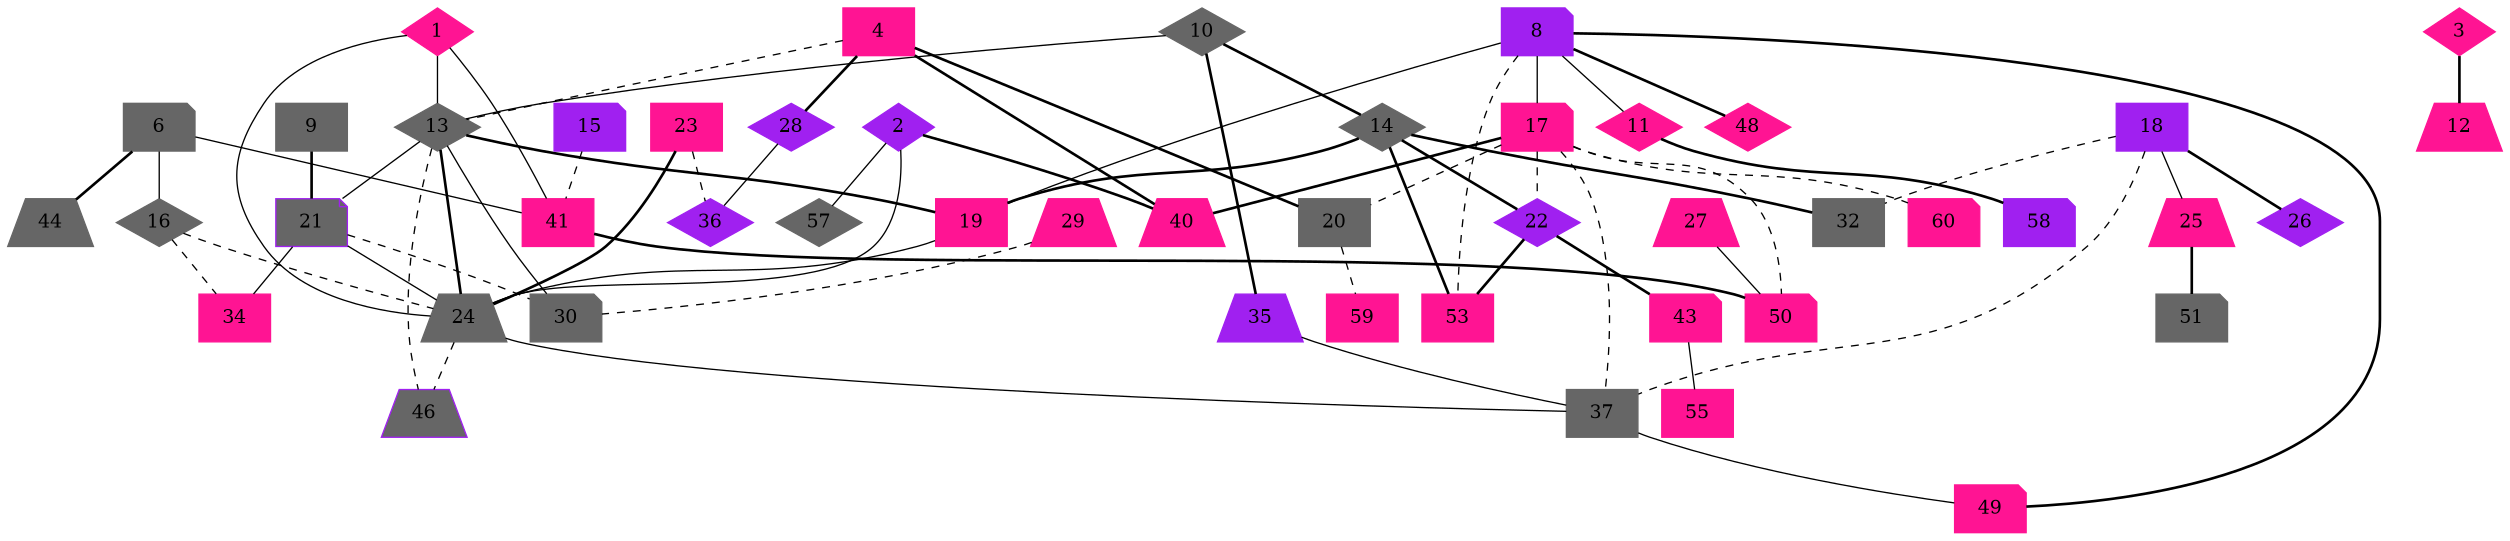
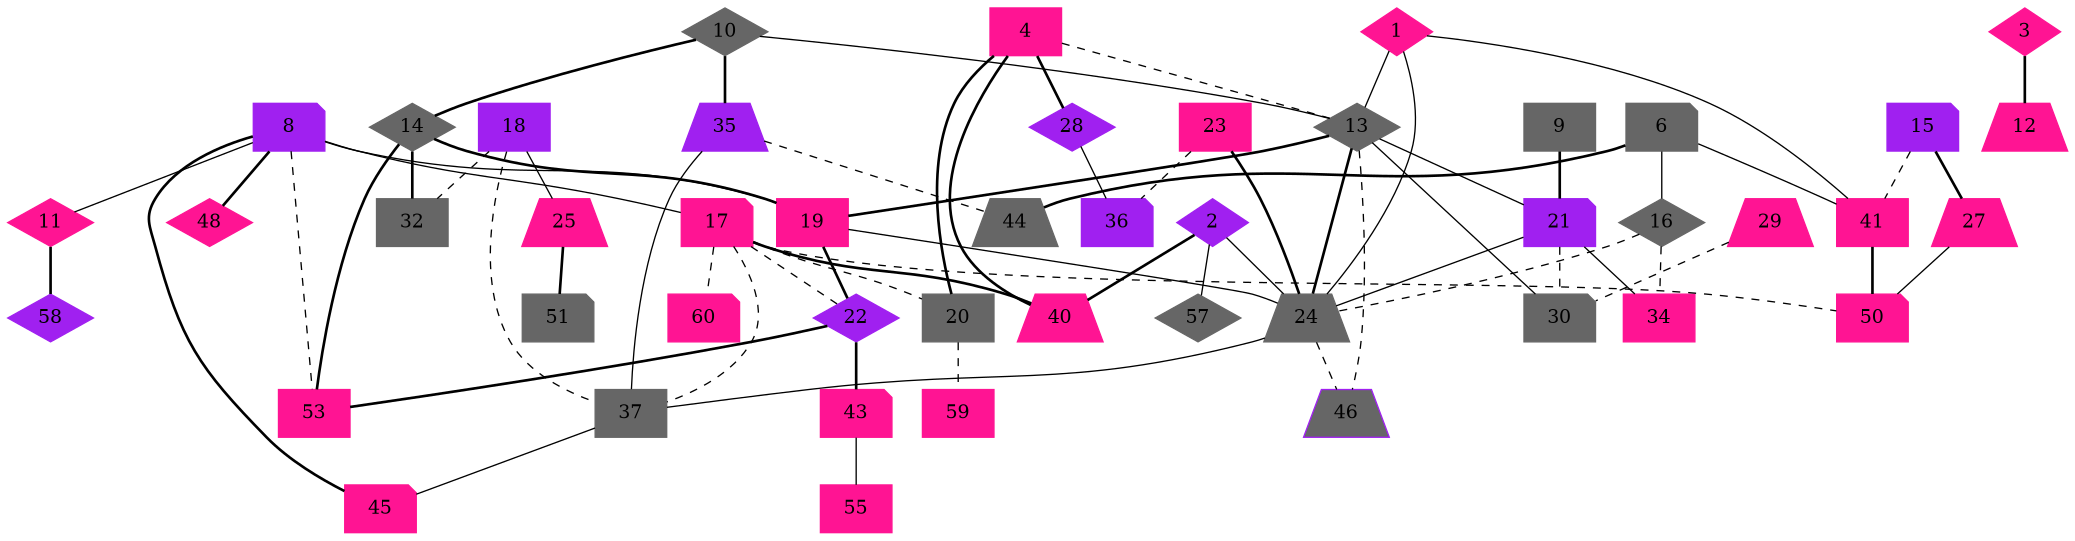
(1460, 175) -> (838, 279)
none -> (1949, 175)
none -> (875, 176)
(312, 223) -> (1560, 223)
(710, 223) -> (1117, 223)
(2039, 223) -> (51, 318)
(2300, 223) -> none
(1990, 509) -> (381, 509)
